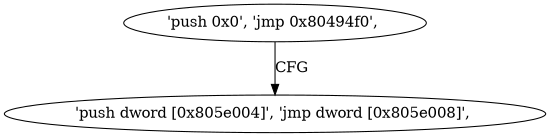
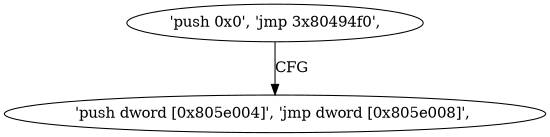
(275, 23) -> (275, 23)
